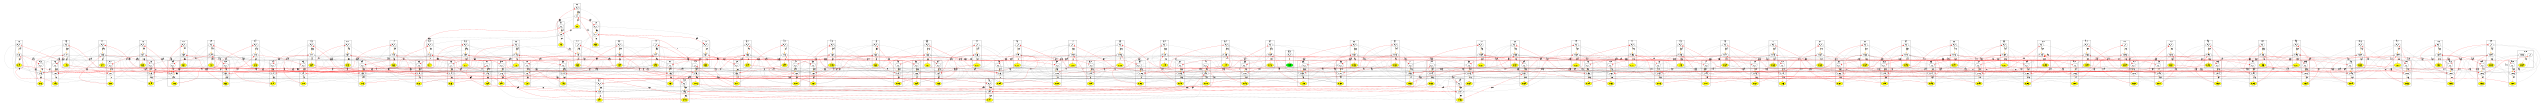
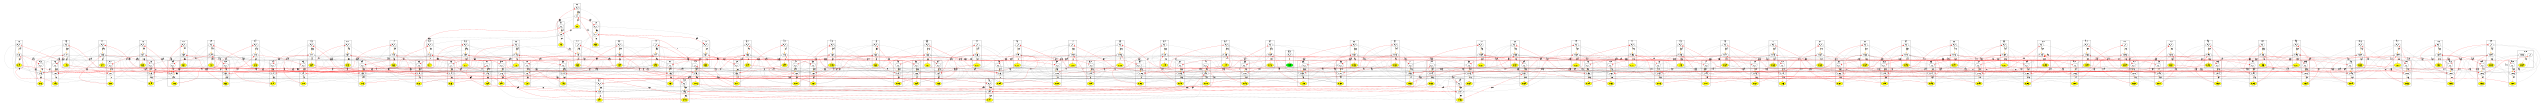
none -> (2134, 78)
